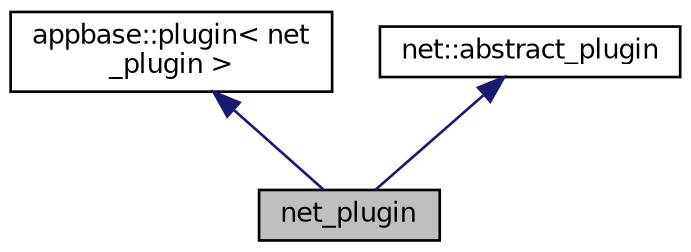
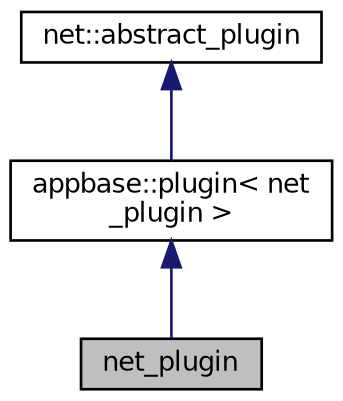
(429, 143) -> (171, 125)
